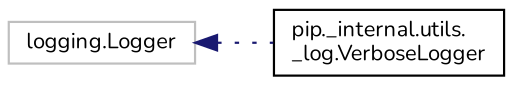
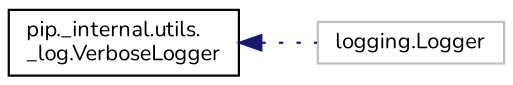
(245, 43) -> (289, 43)
